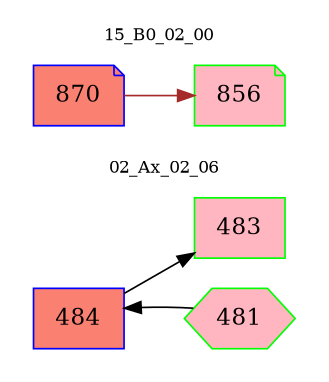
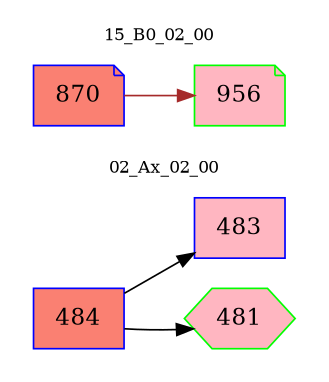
(240, 96) -> (240, 96)
(164, 168) -> (164, 168)
(240, 228) -> (240, 228)
(167, 307) -> (150, 330)
